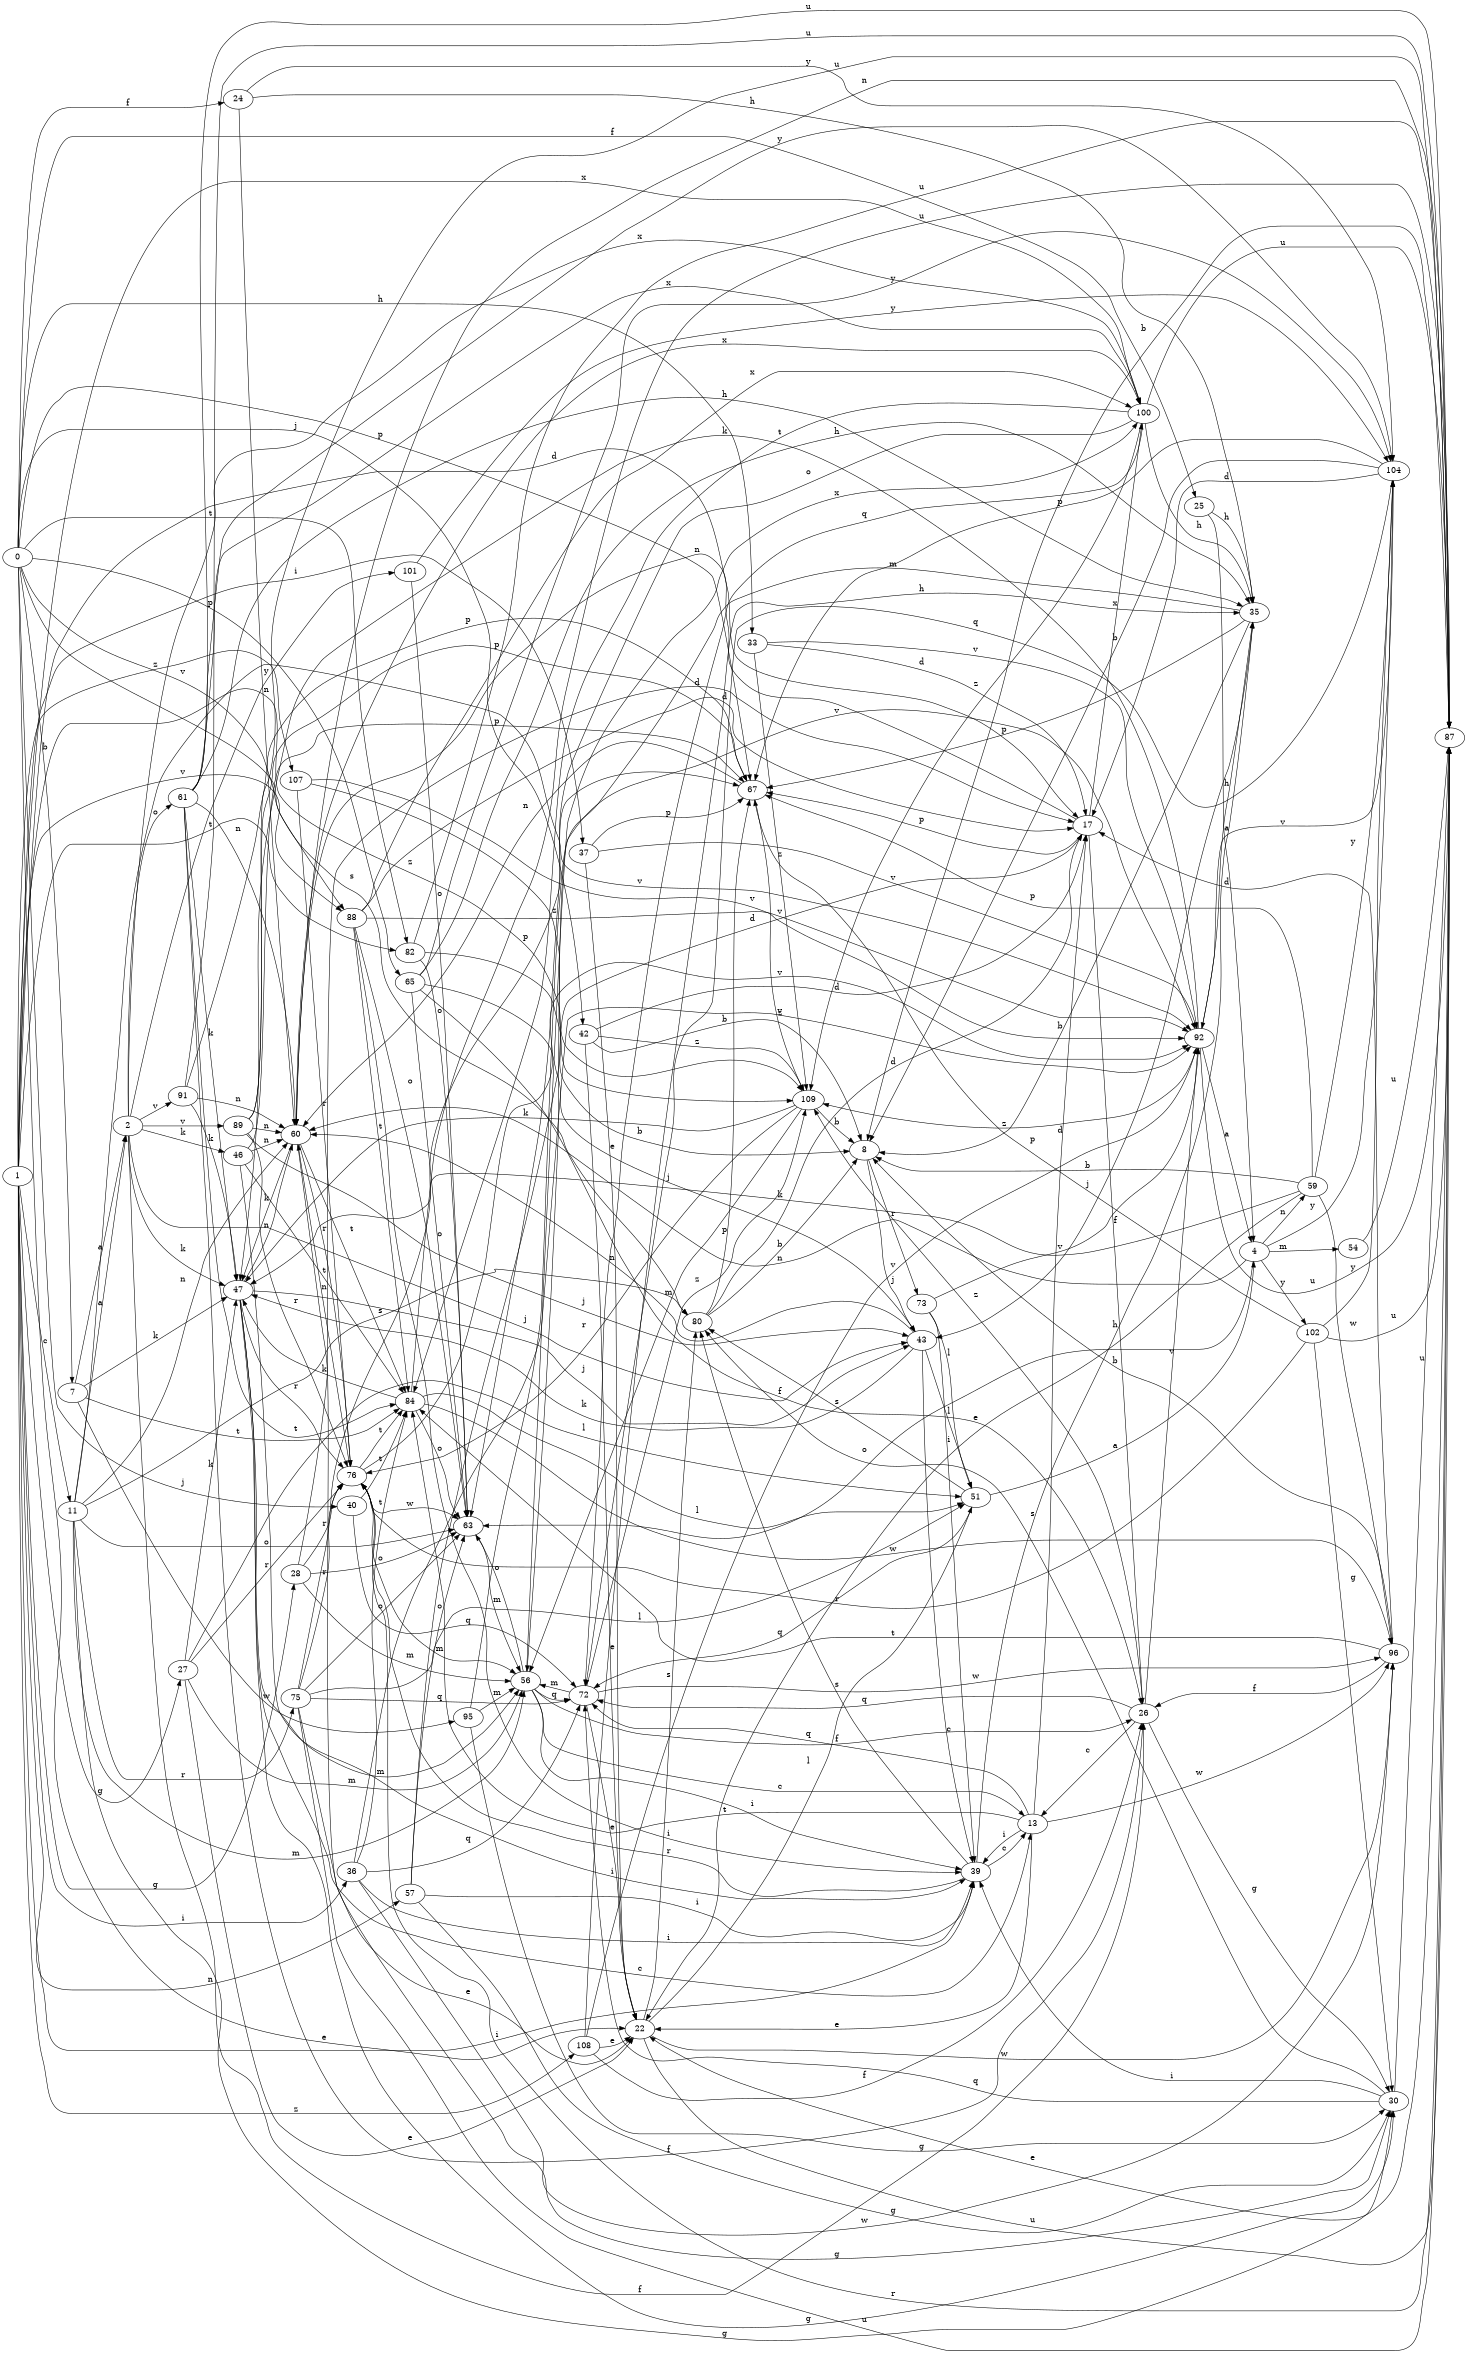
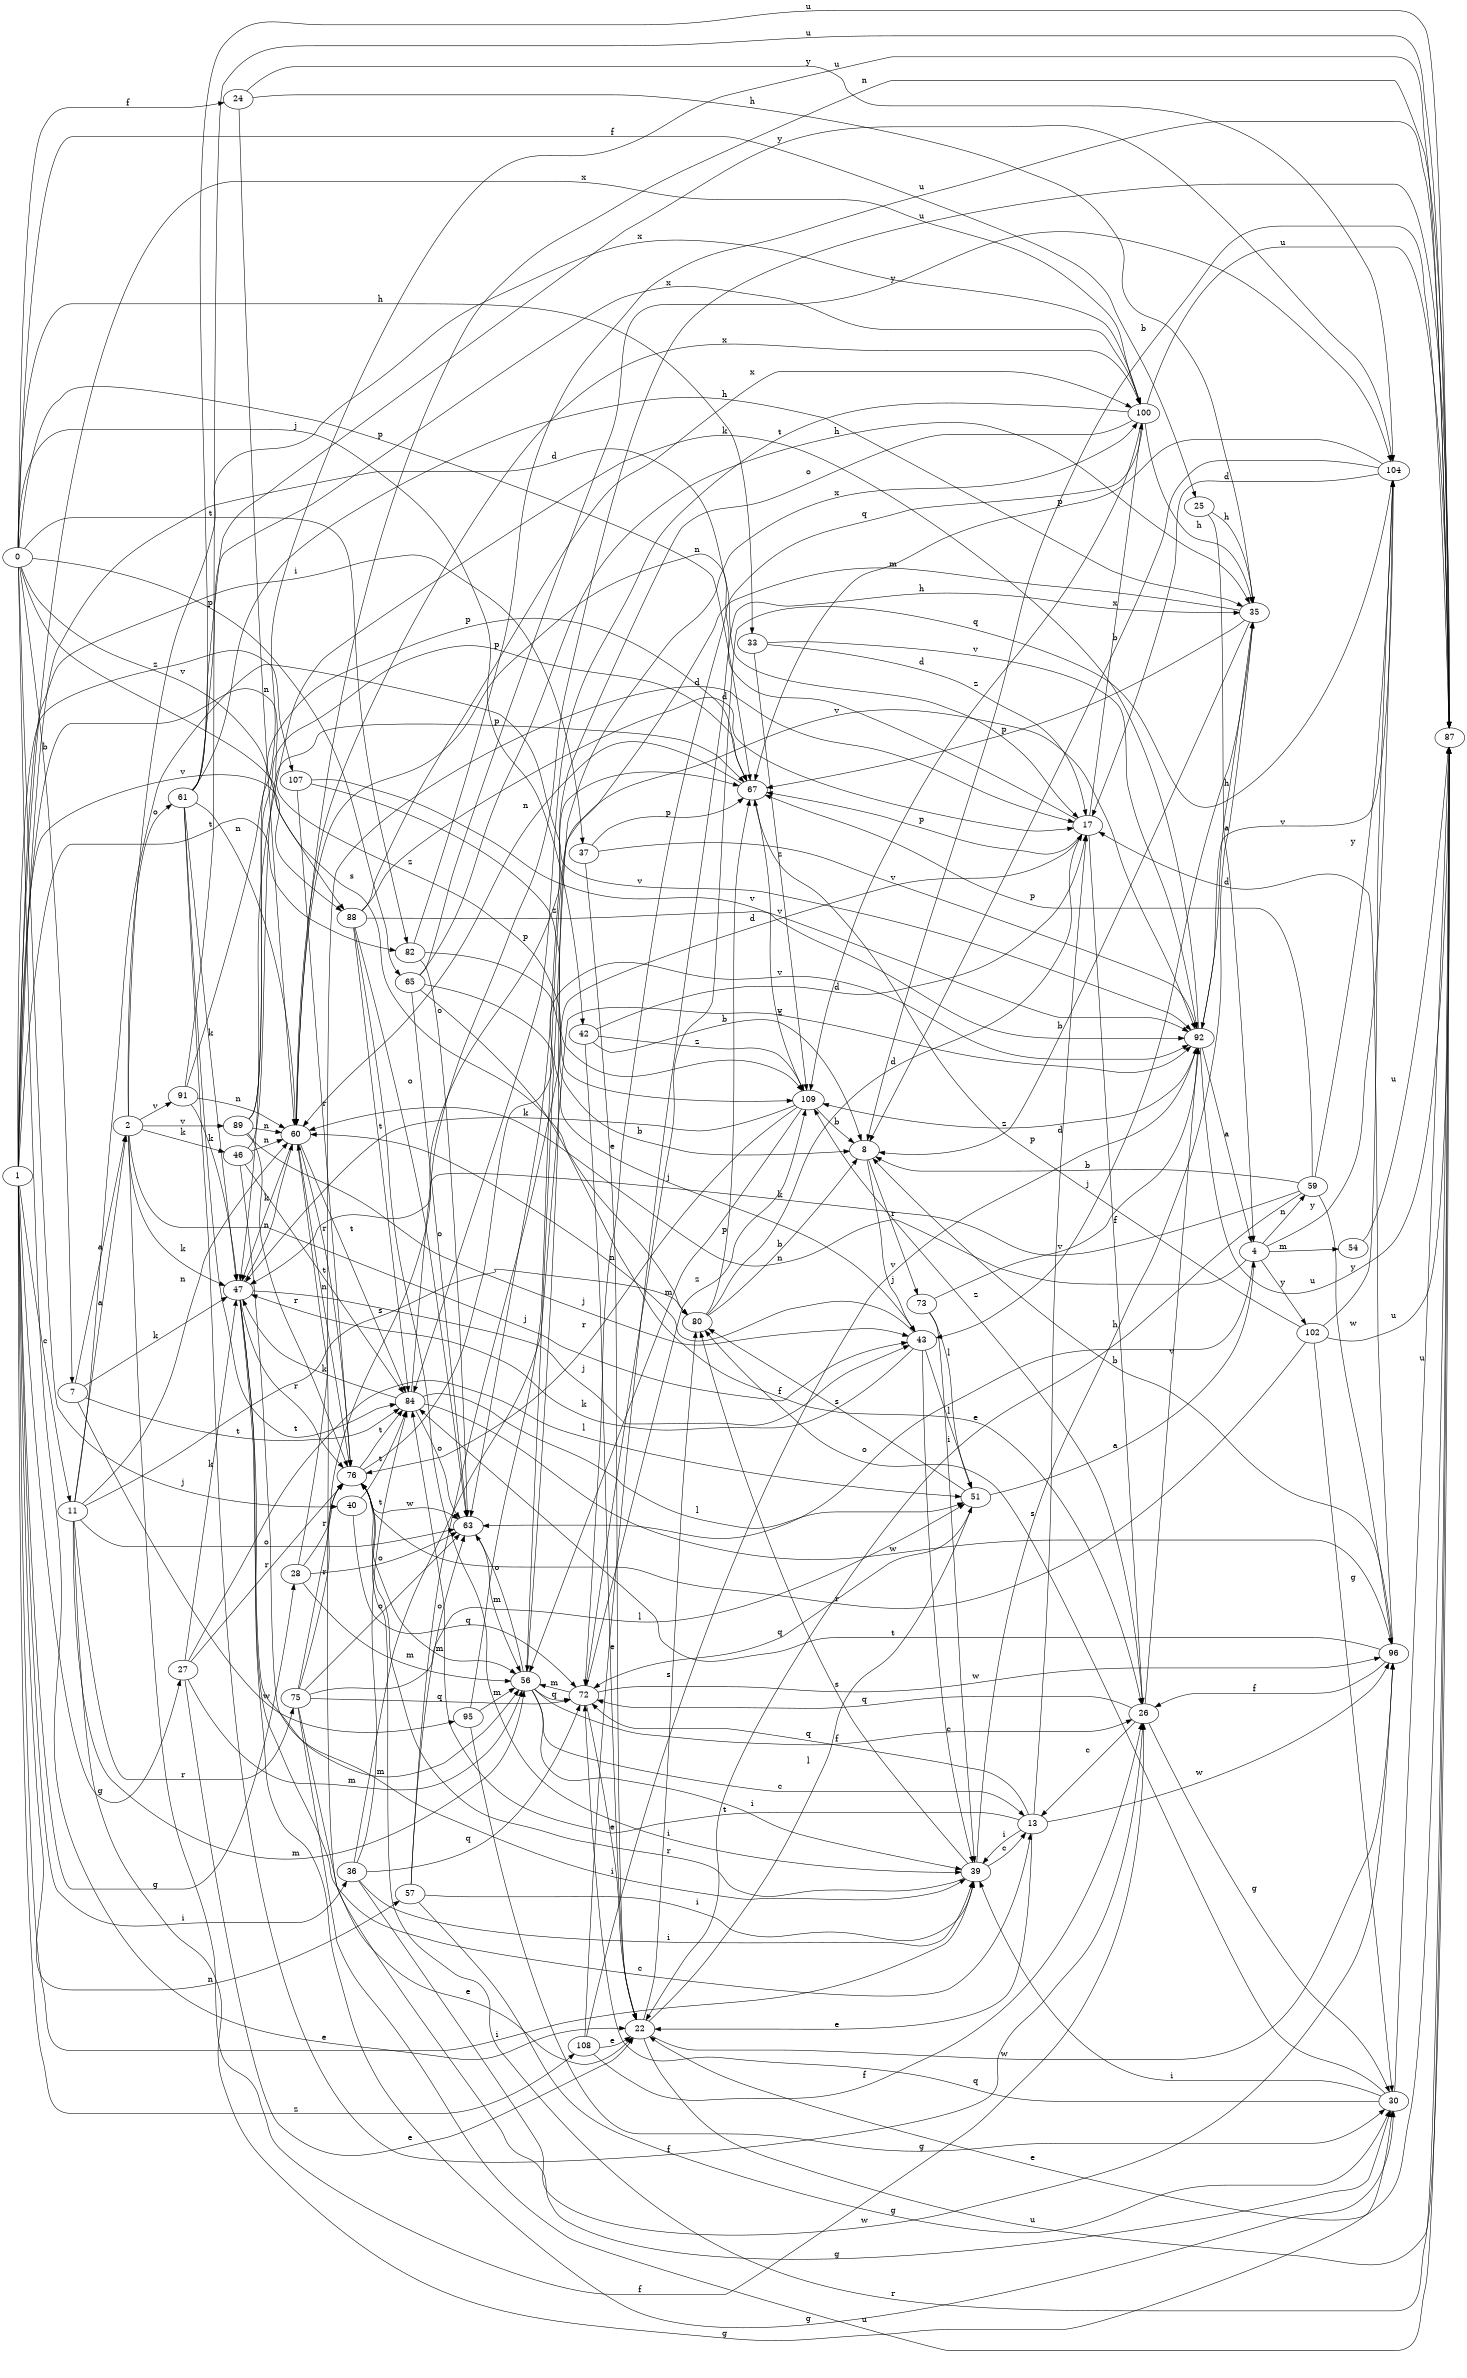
(410, 572) -> none
